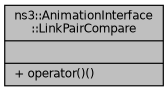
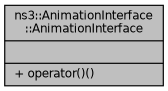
(84, 29) -> (84, 29)
